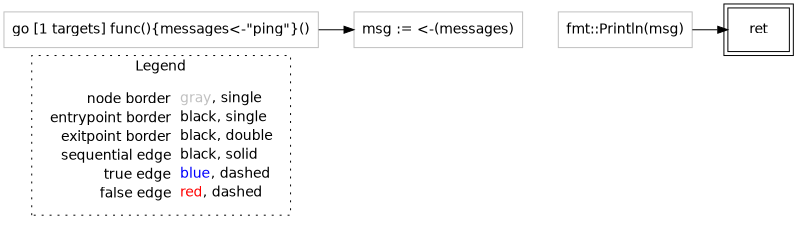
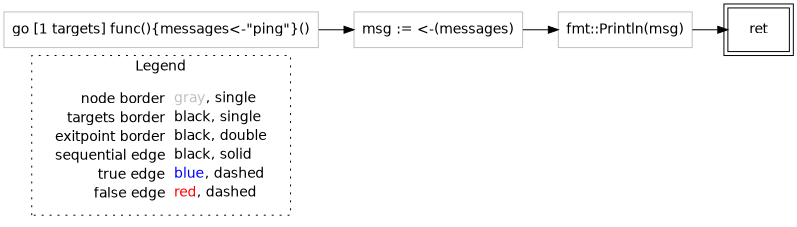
none -> (536, 30)
(113, 118) -> (119, 118)
